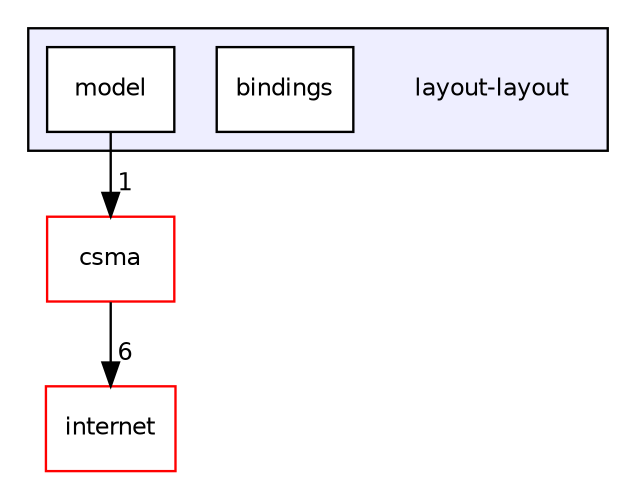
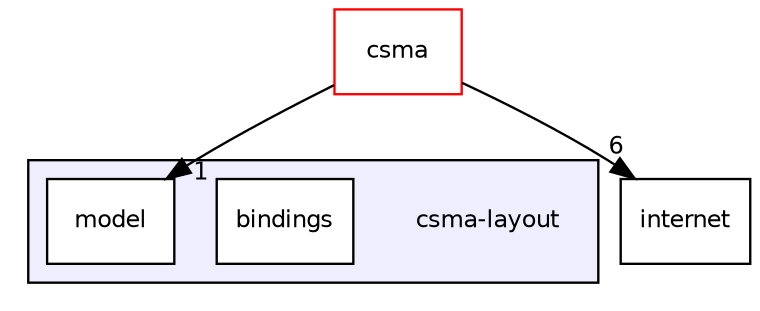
(492, 90) -> (488, 221)
(111, 166) -> (259, 124)
(111, 429) -> (685, 221)
